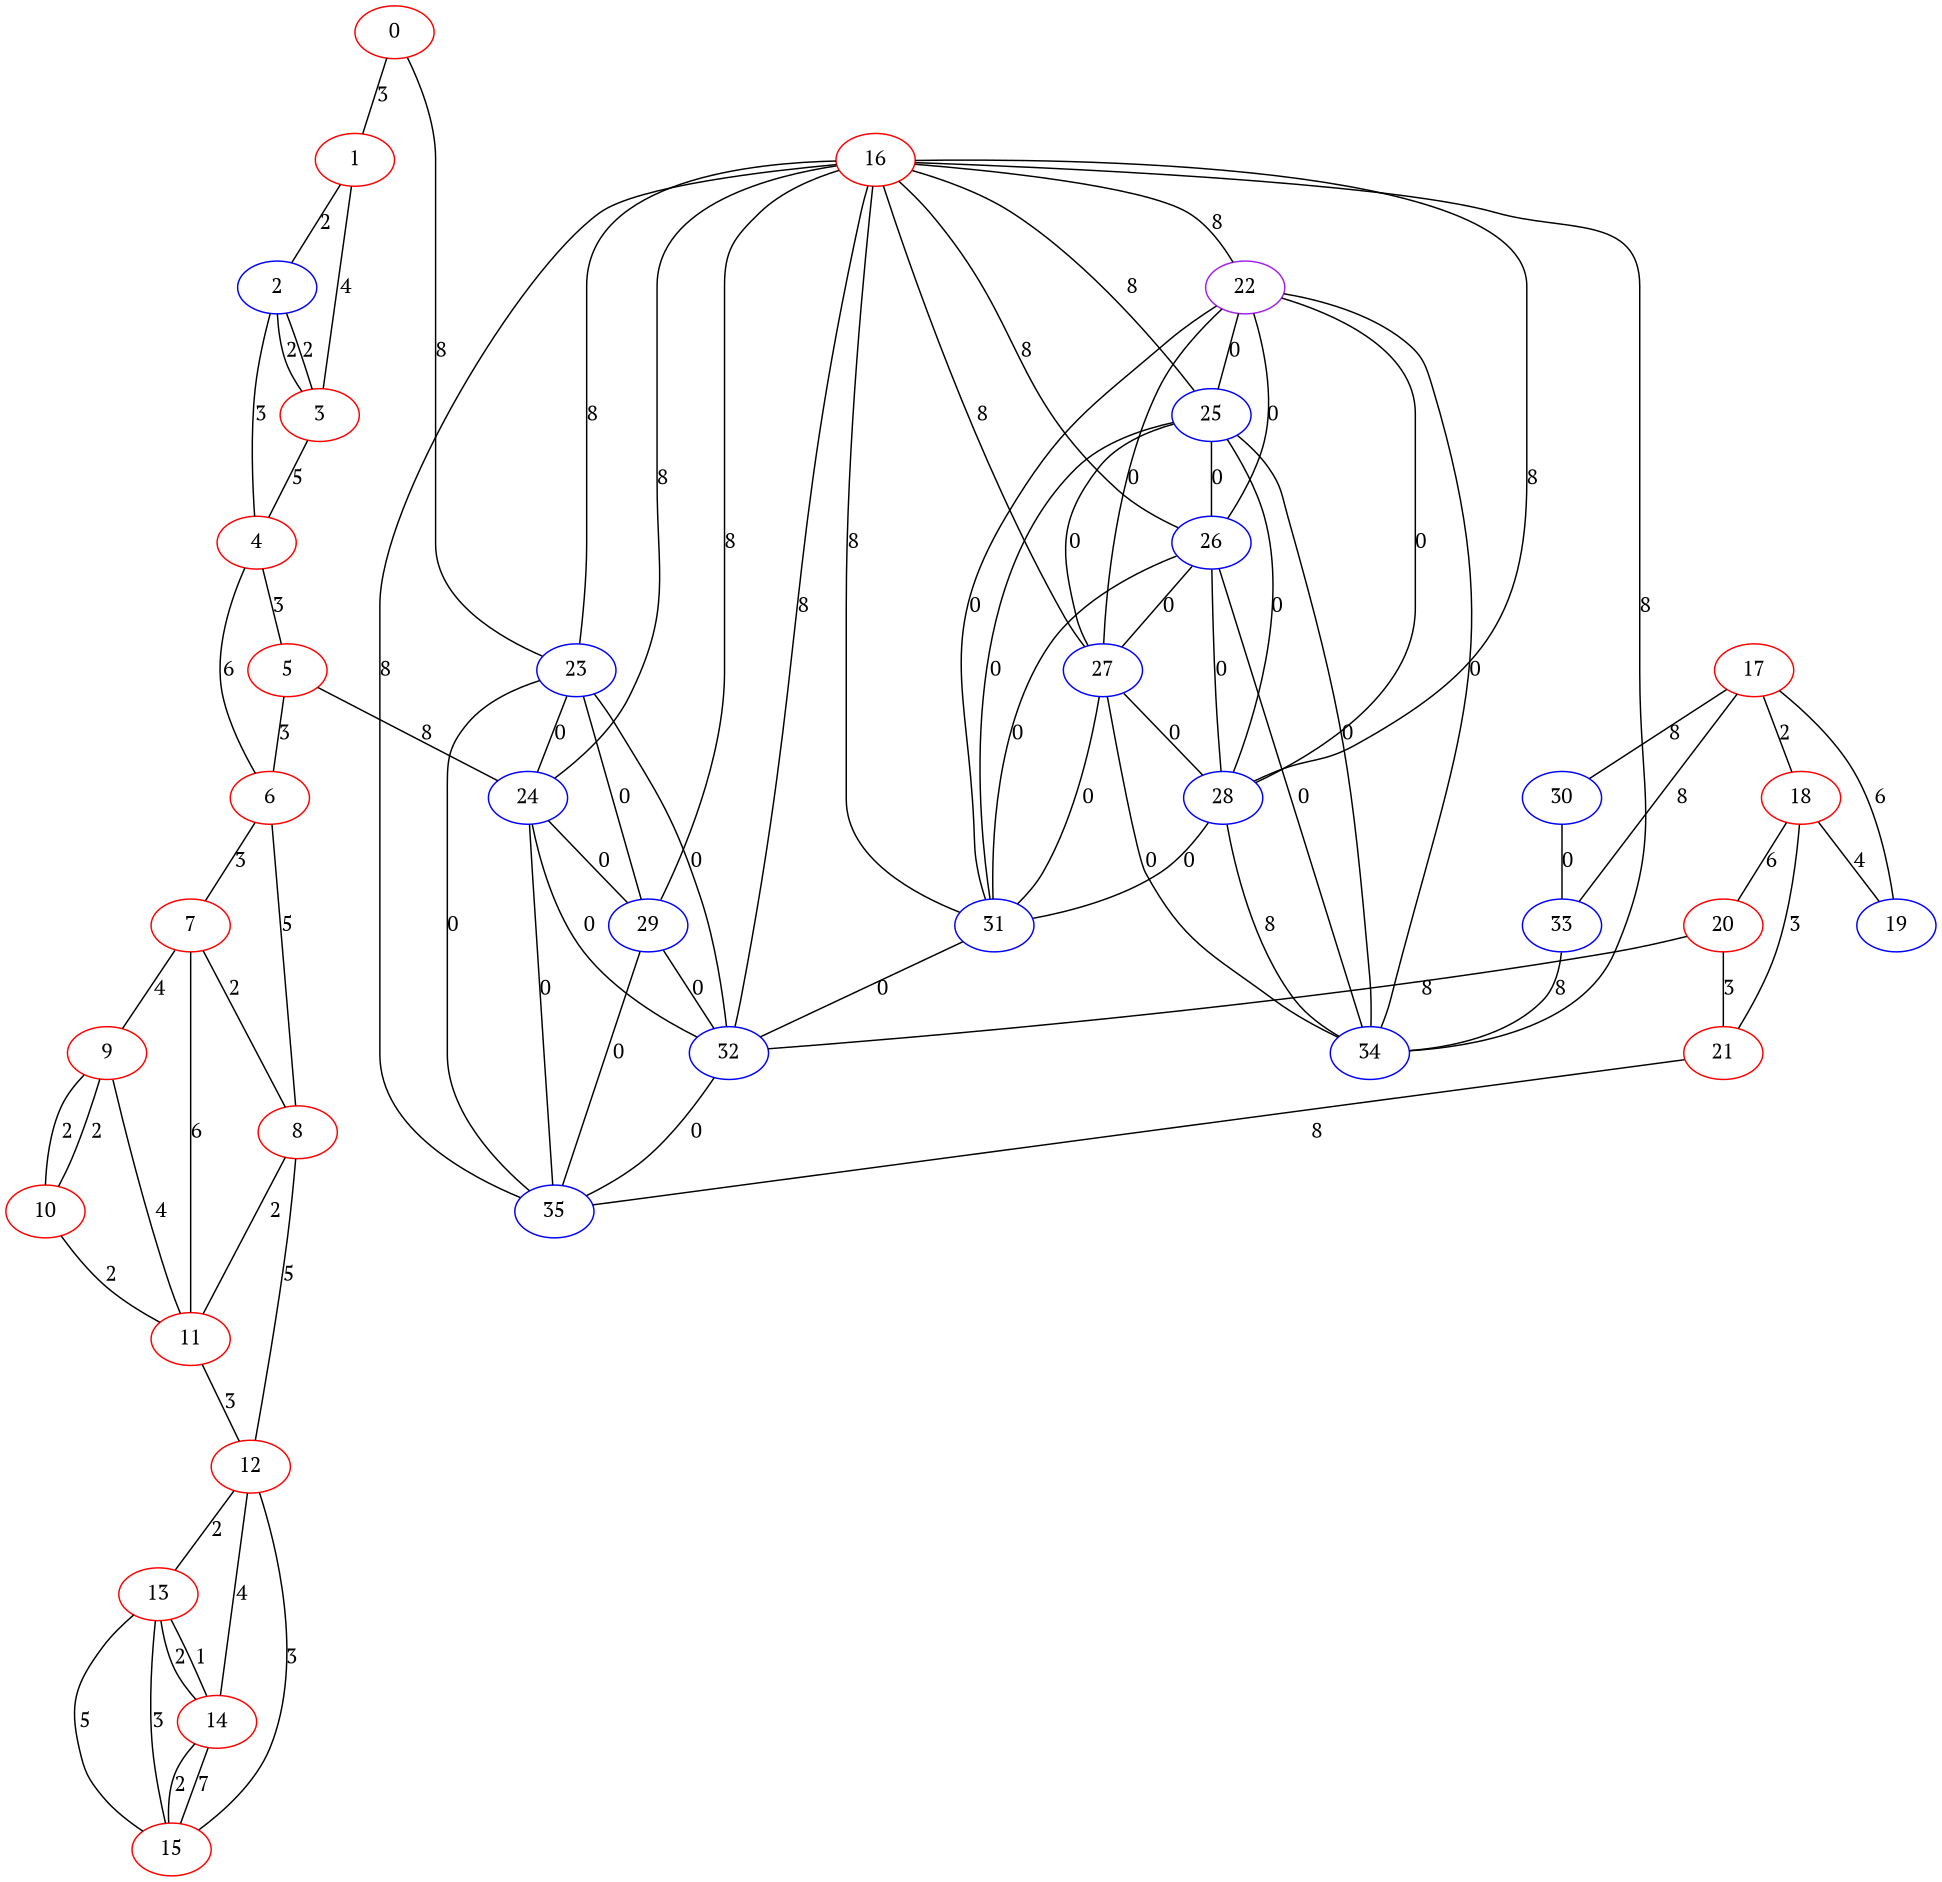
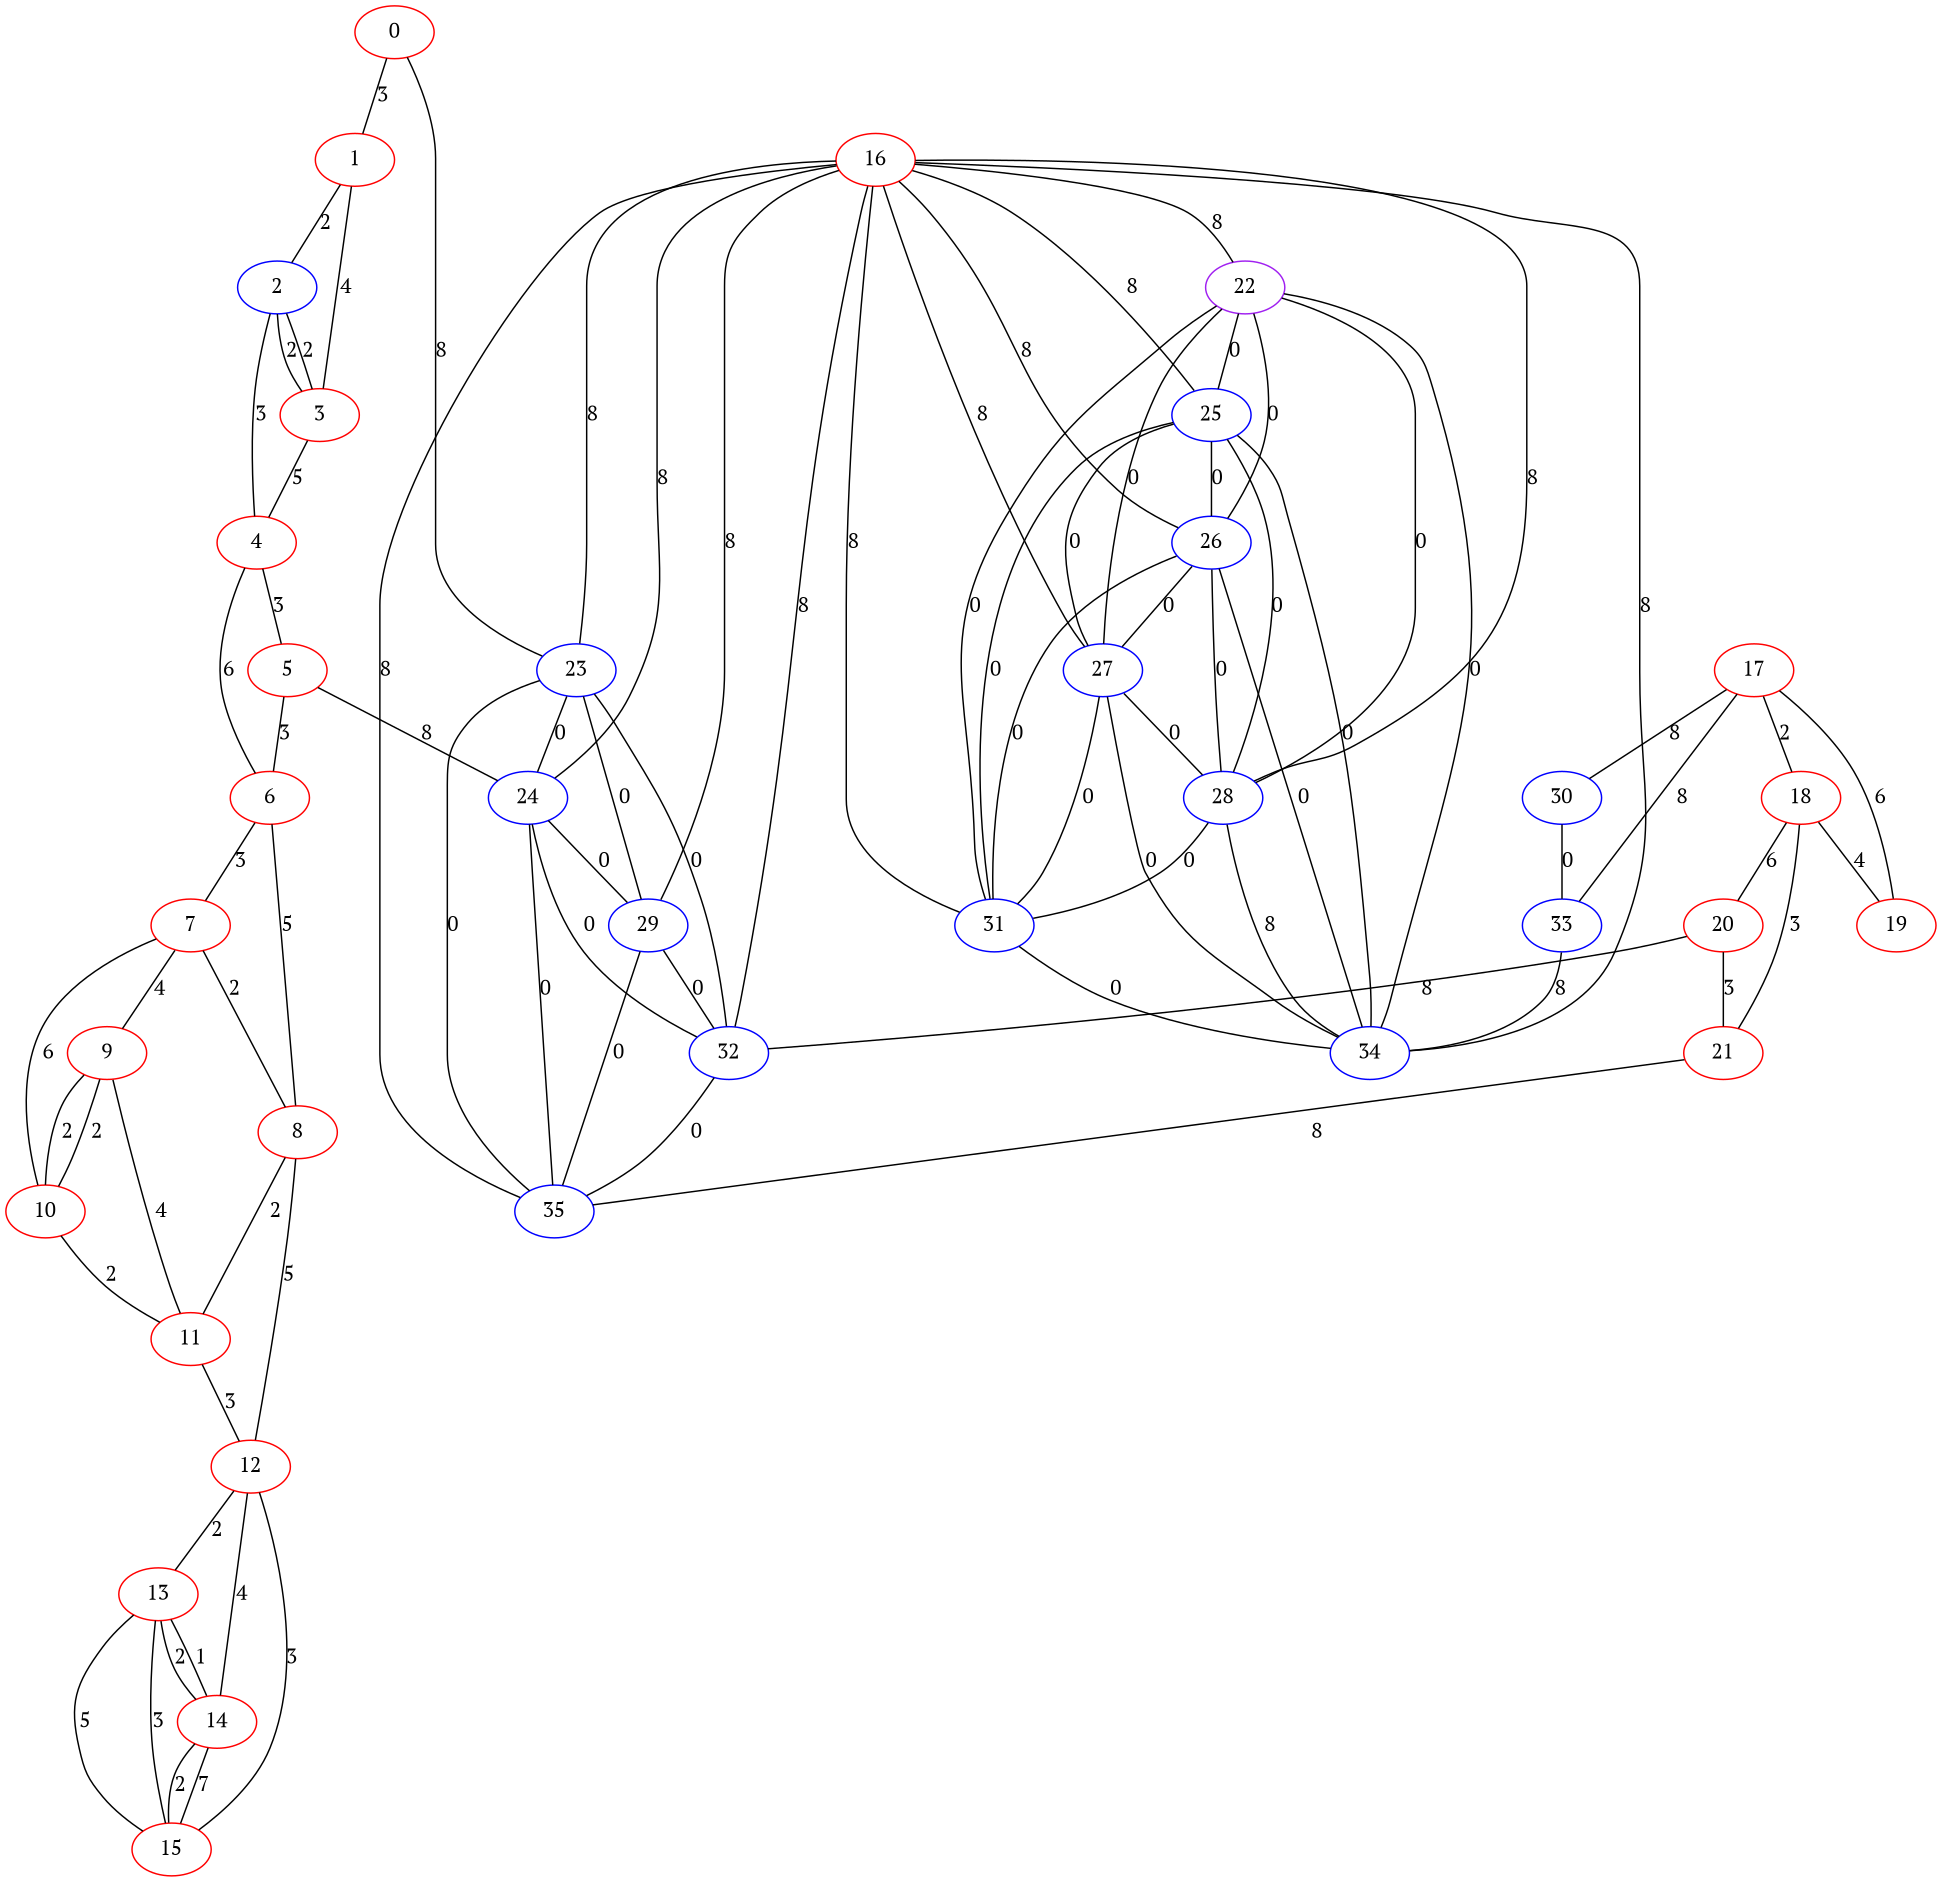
(1896, 925) -> (1896, 925)
(862, 989) -> (1175, 1021)
(191, 1132) -> (40, 1034)
